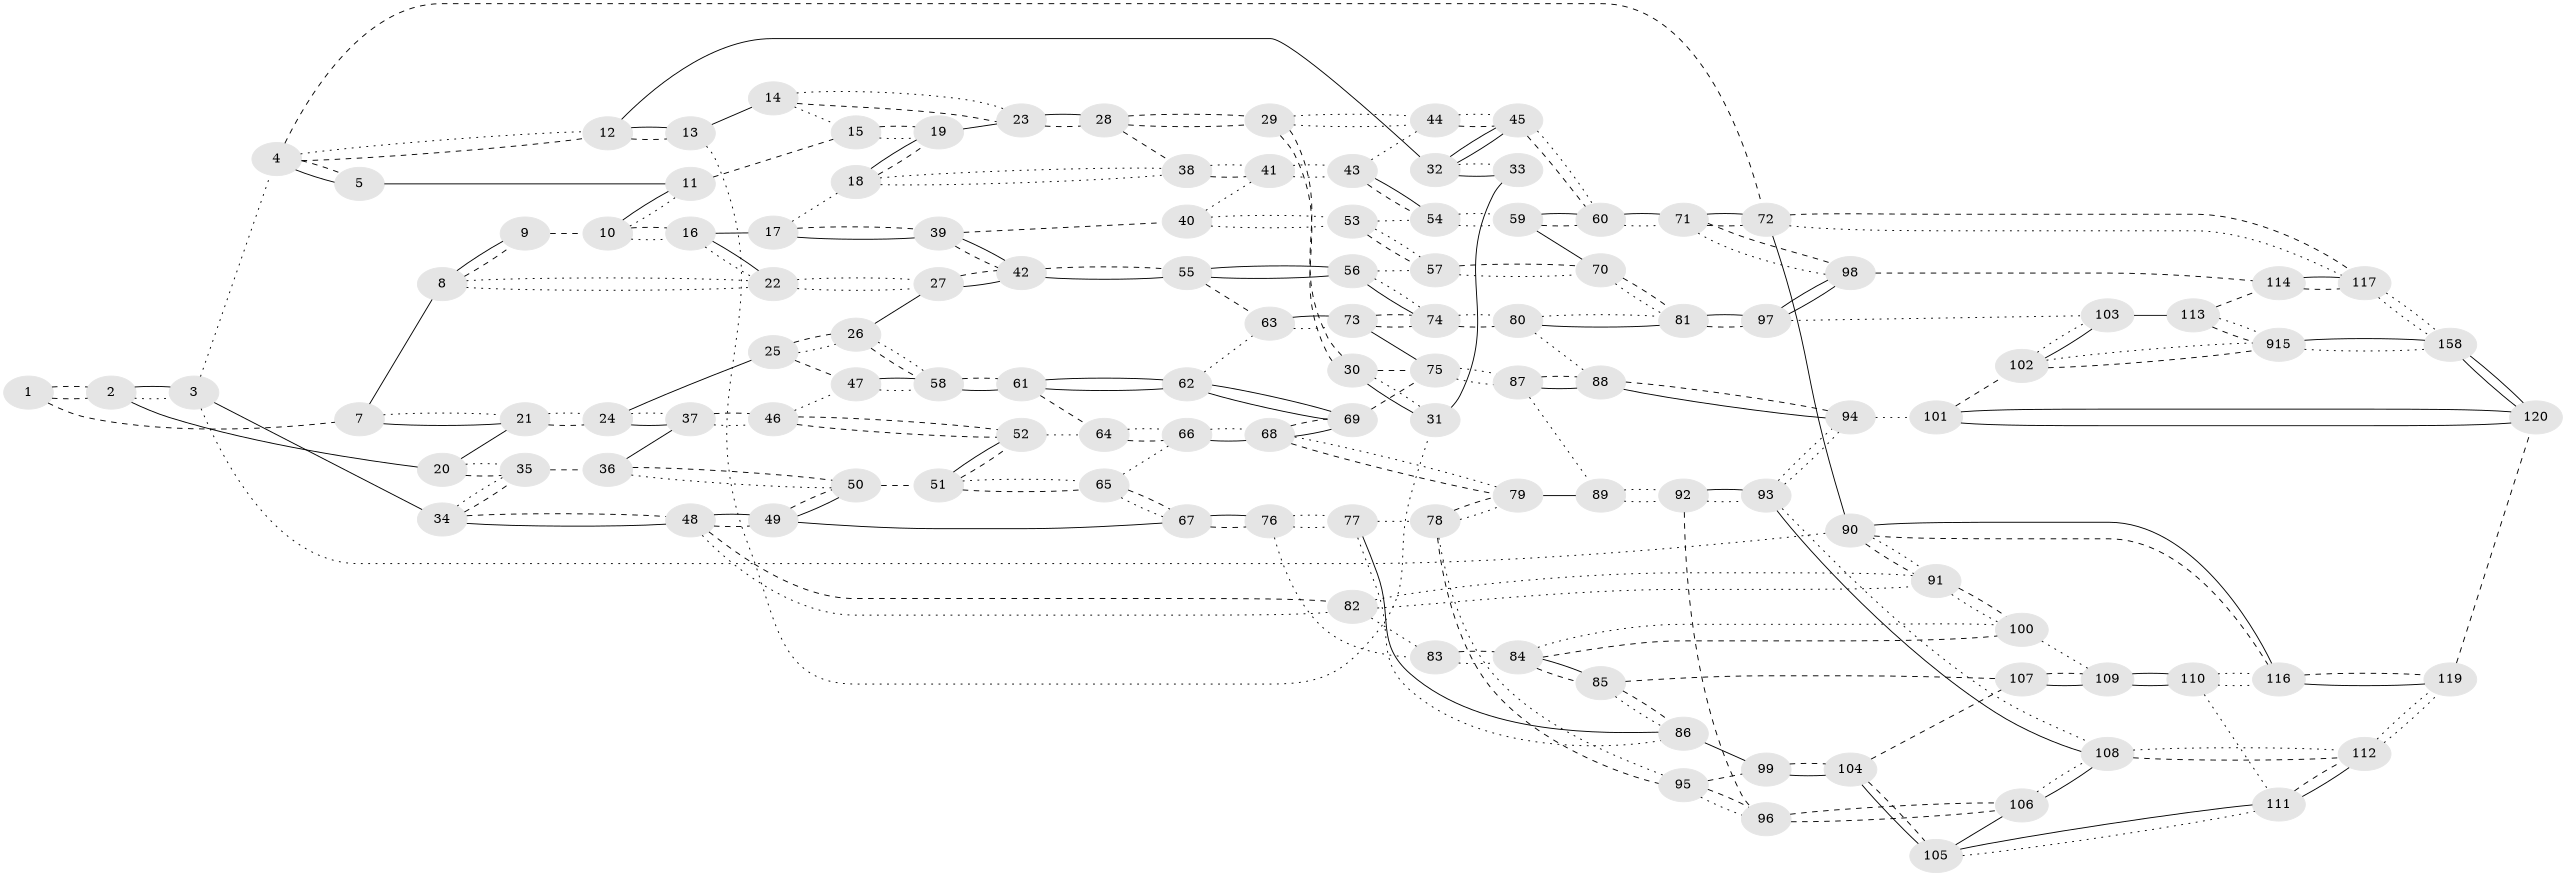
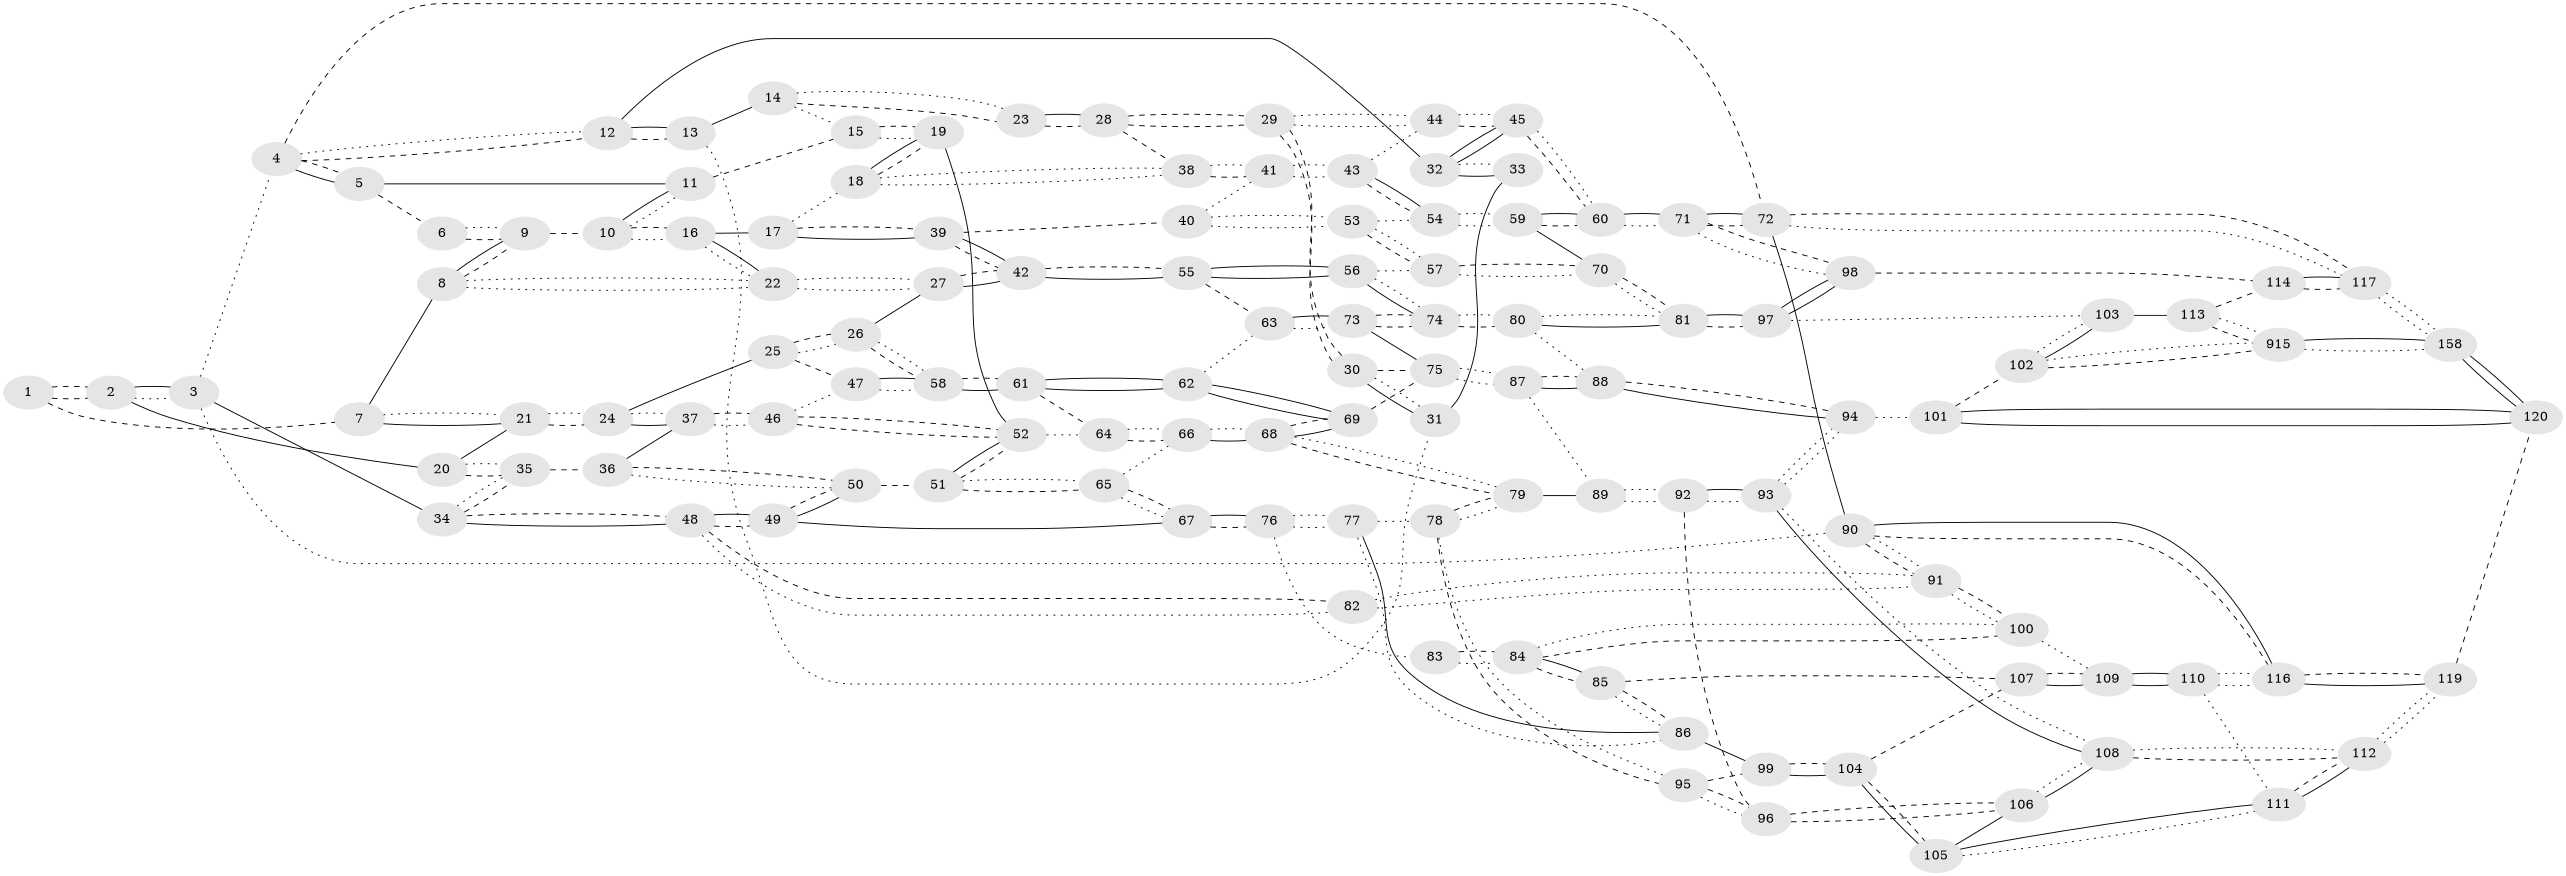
(980, 126) -> (972, 280)
none -> (442, 234)
(1394, 632) -> none
